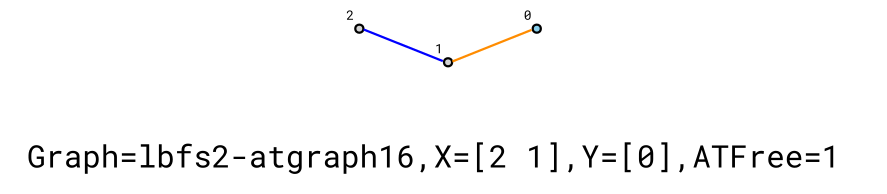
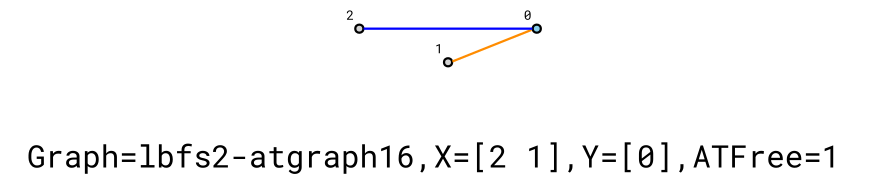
(403, 45) -> (448, 29)
